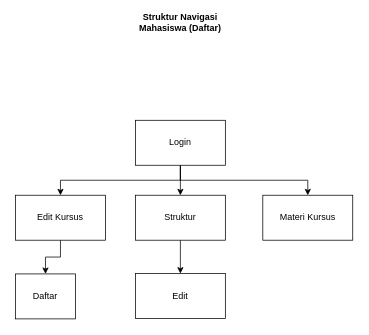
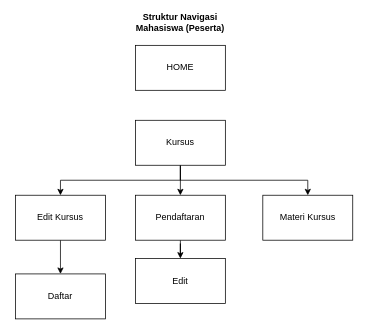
(180, 23) -> (180, 23)
none -> (180, 68)
(180, 143) -> (180, 143)
(180, 218) -> (180, 218)
(180, 296) -> (180, 281)
(45, 297) -> (60, 297)
